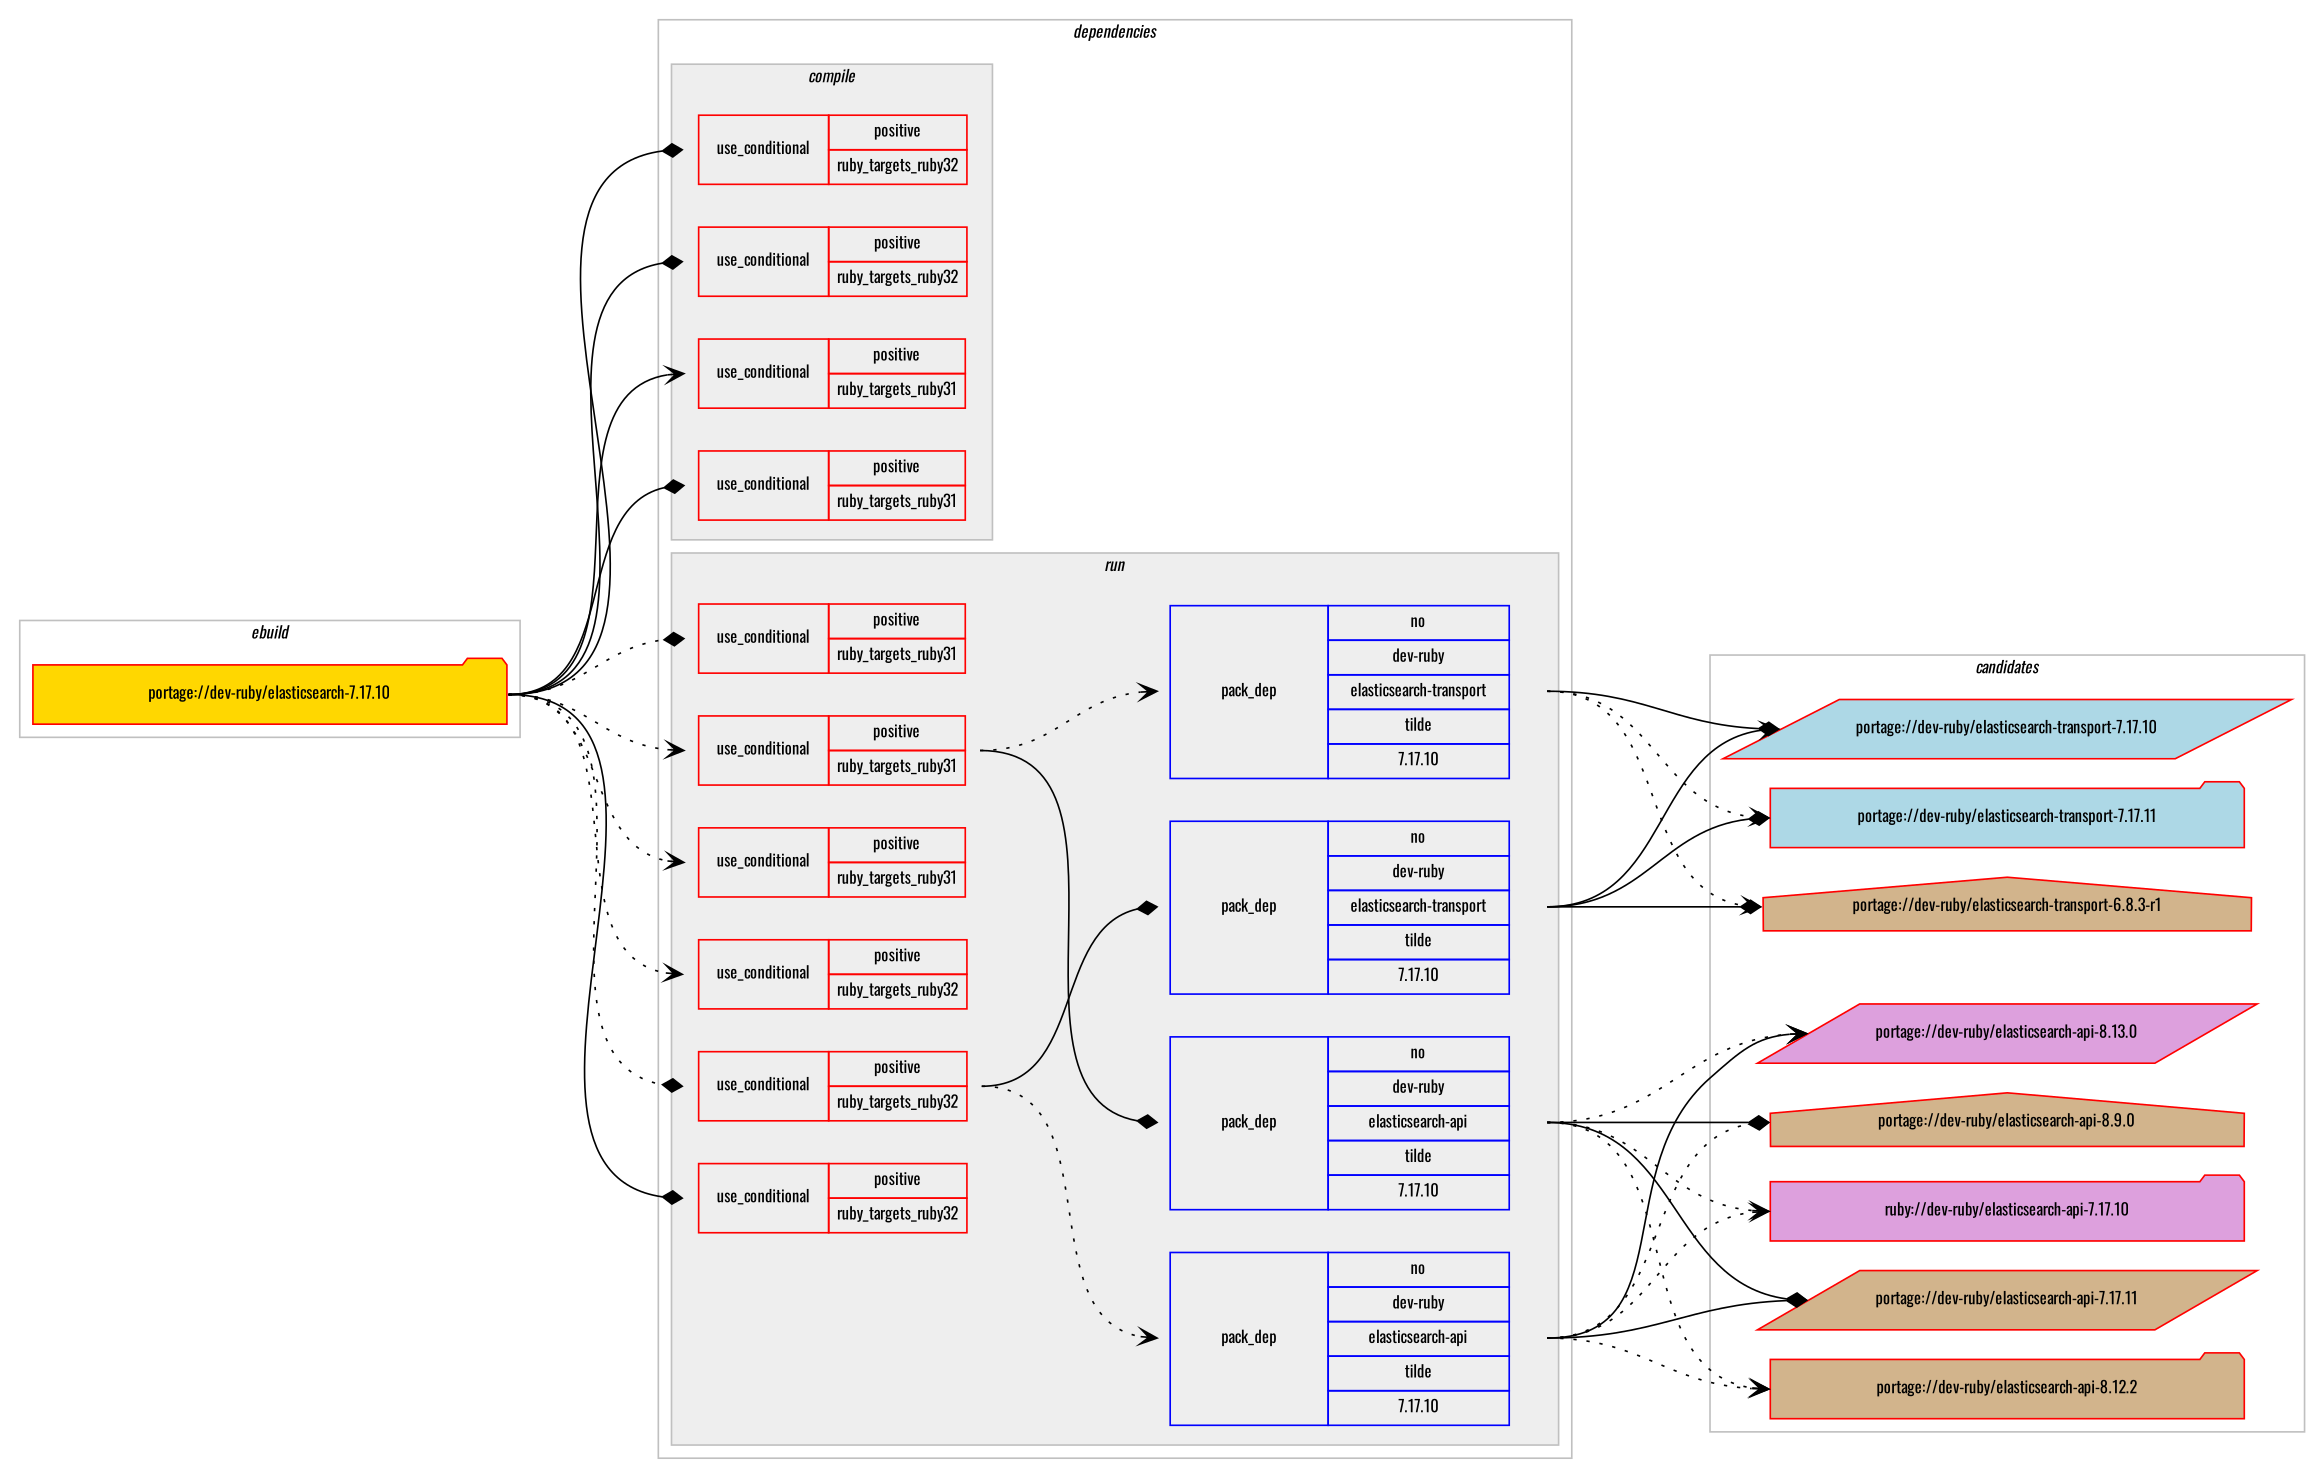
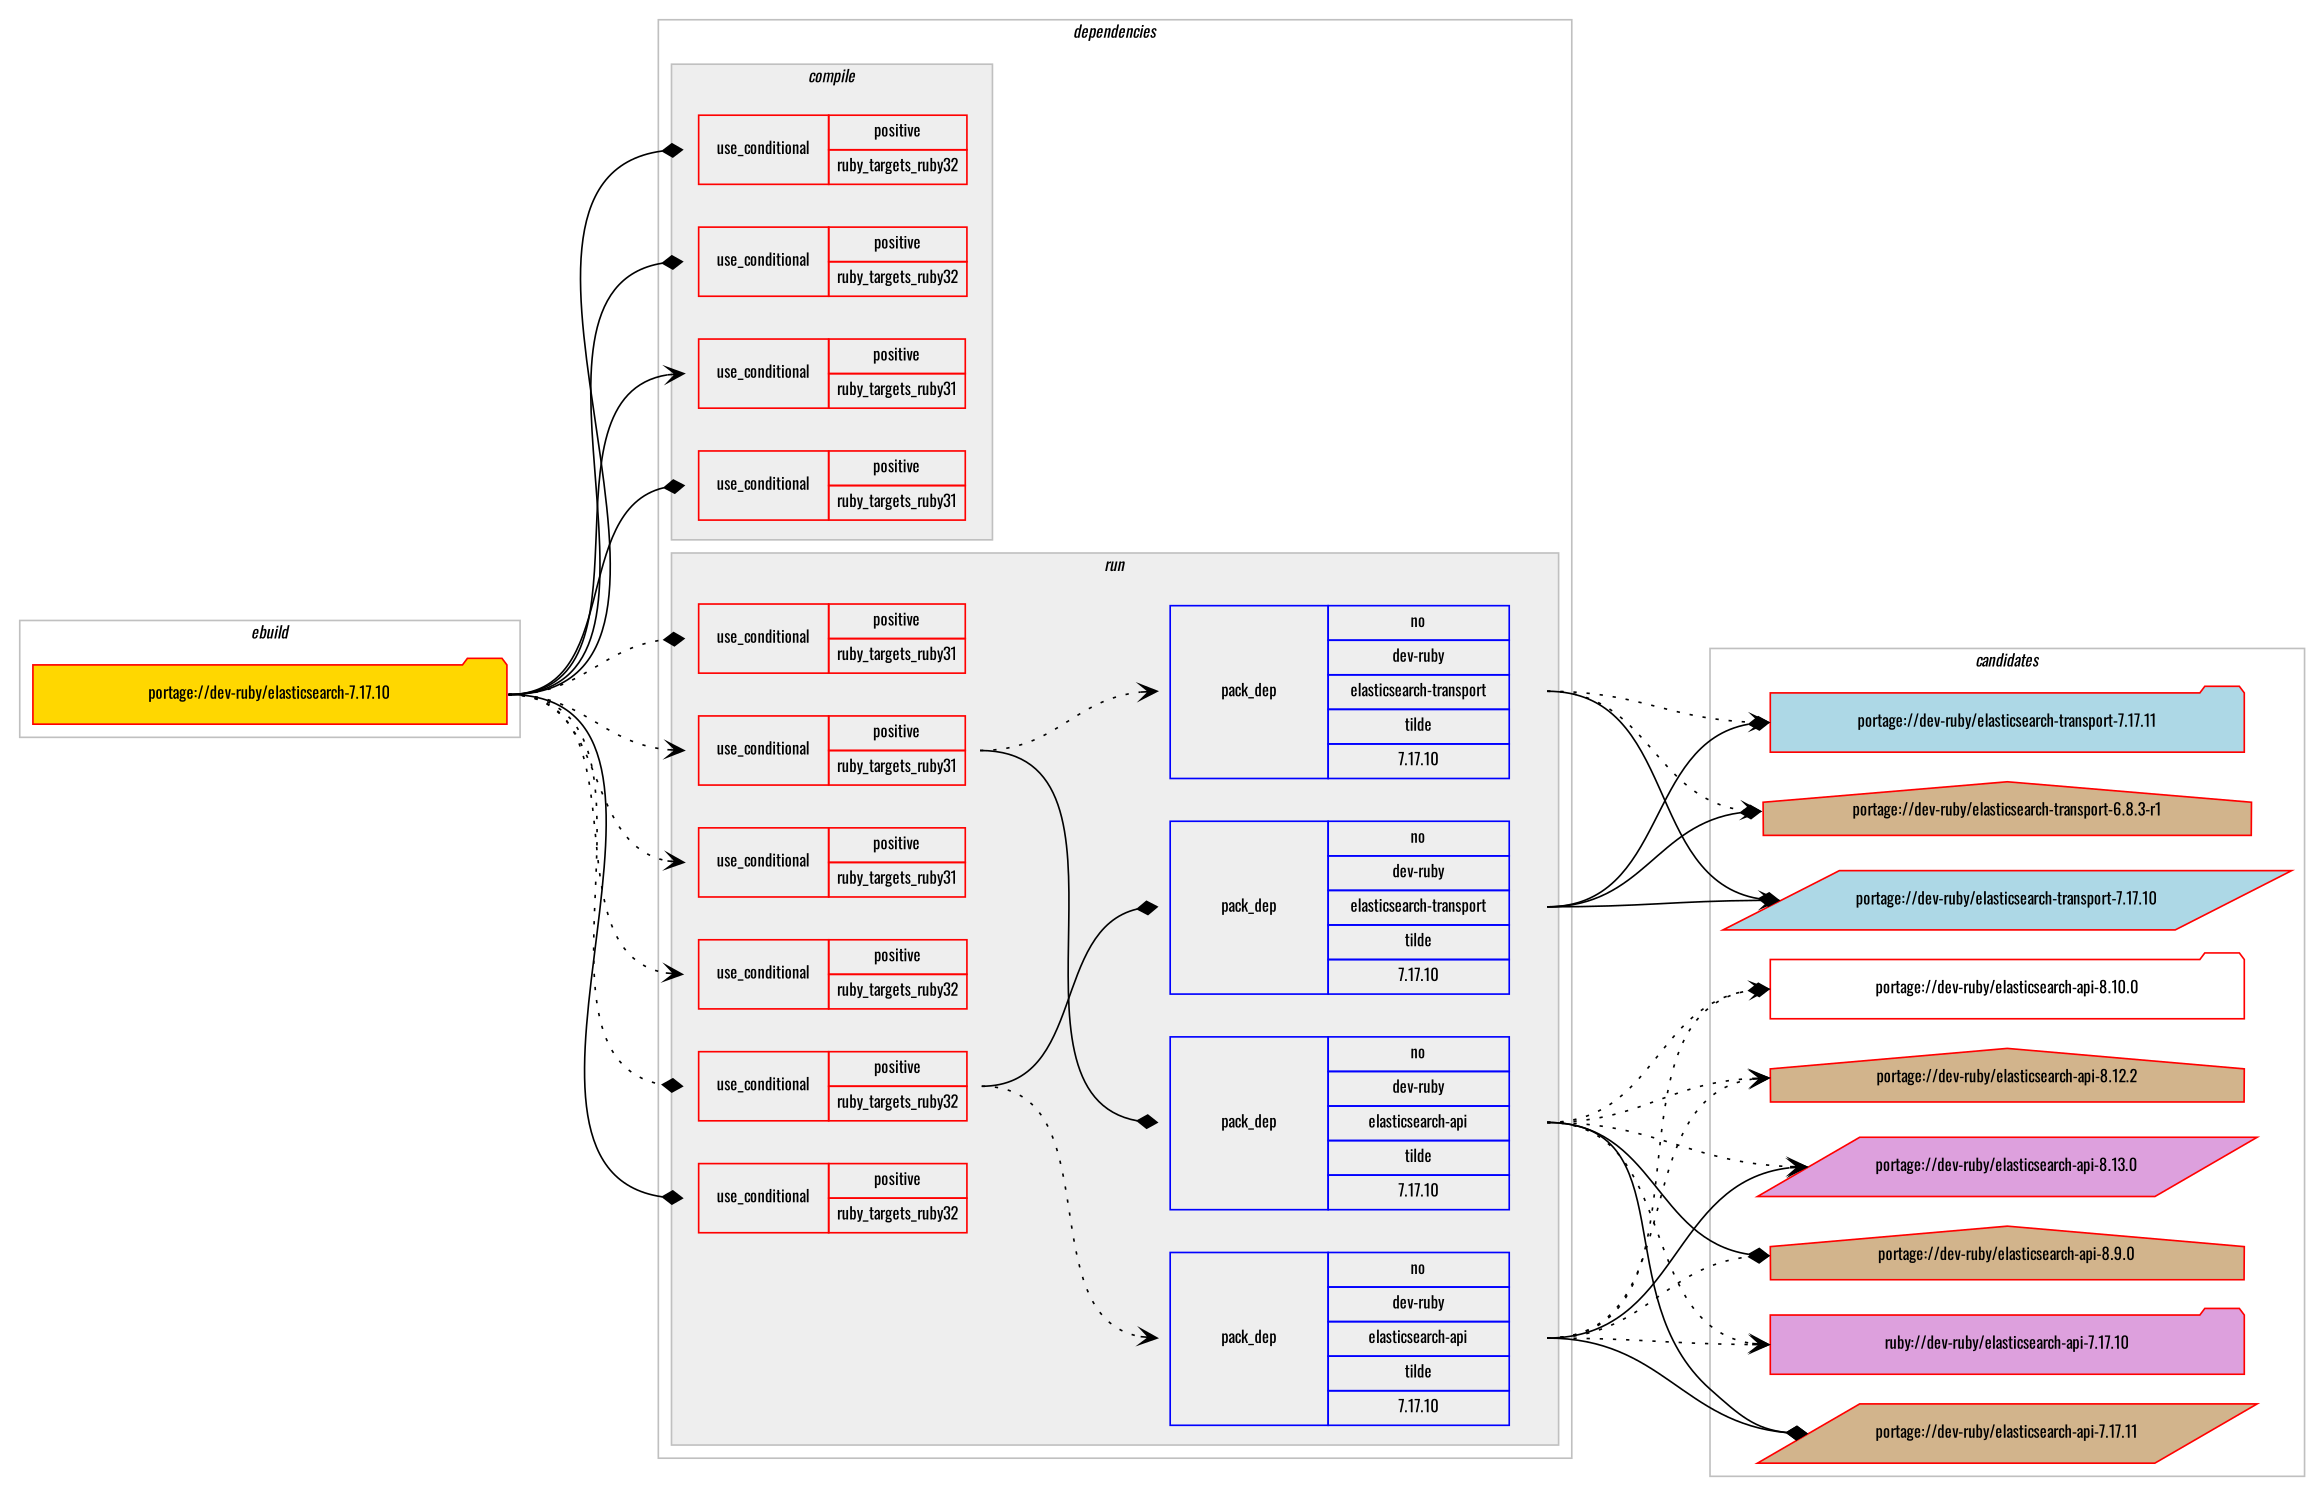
none -> (2007, 989)
(2007, 1389) -> (2007, 1078)
